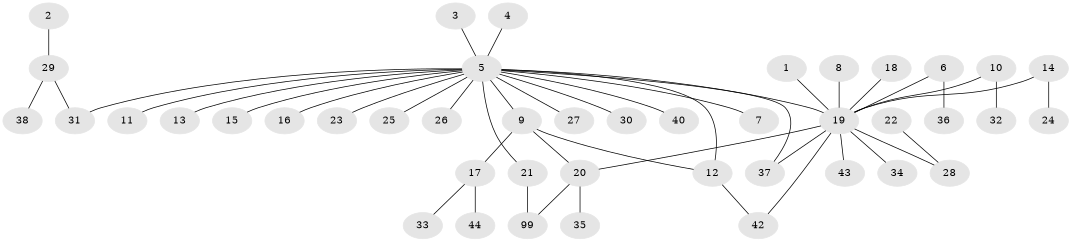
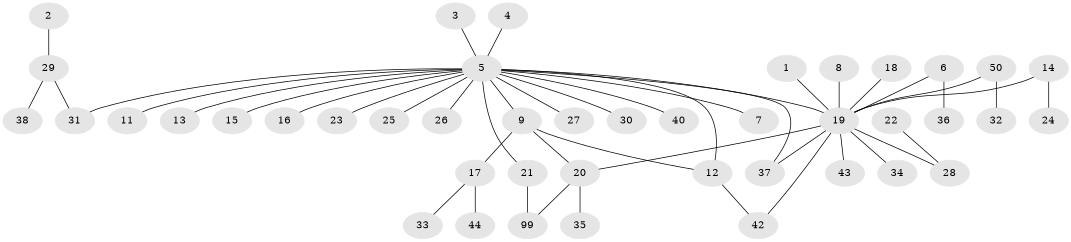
(996, 68) -> (996, 68)
